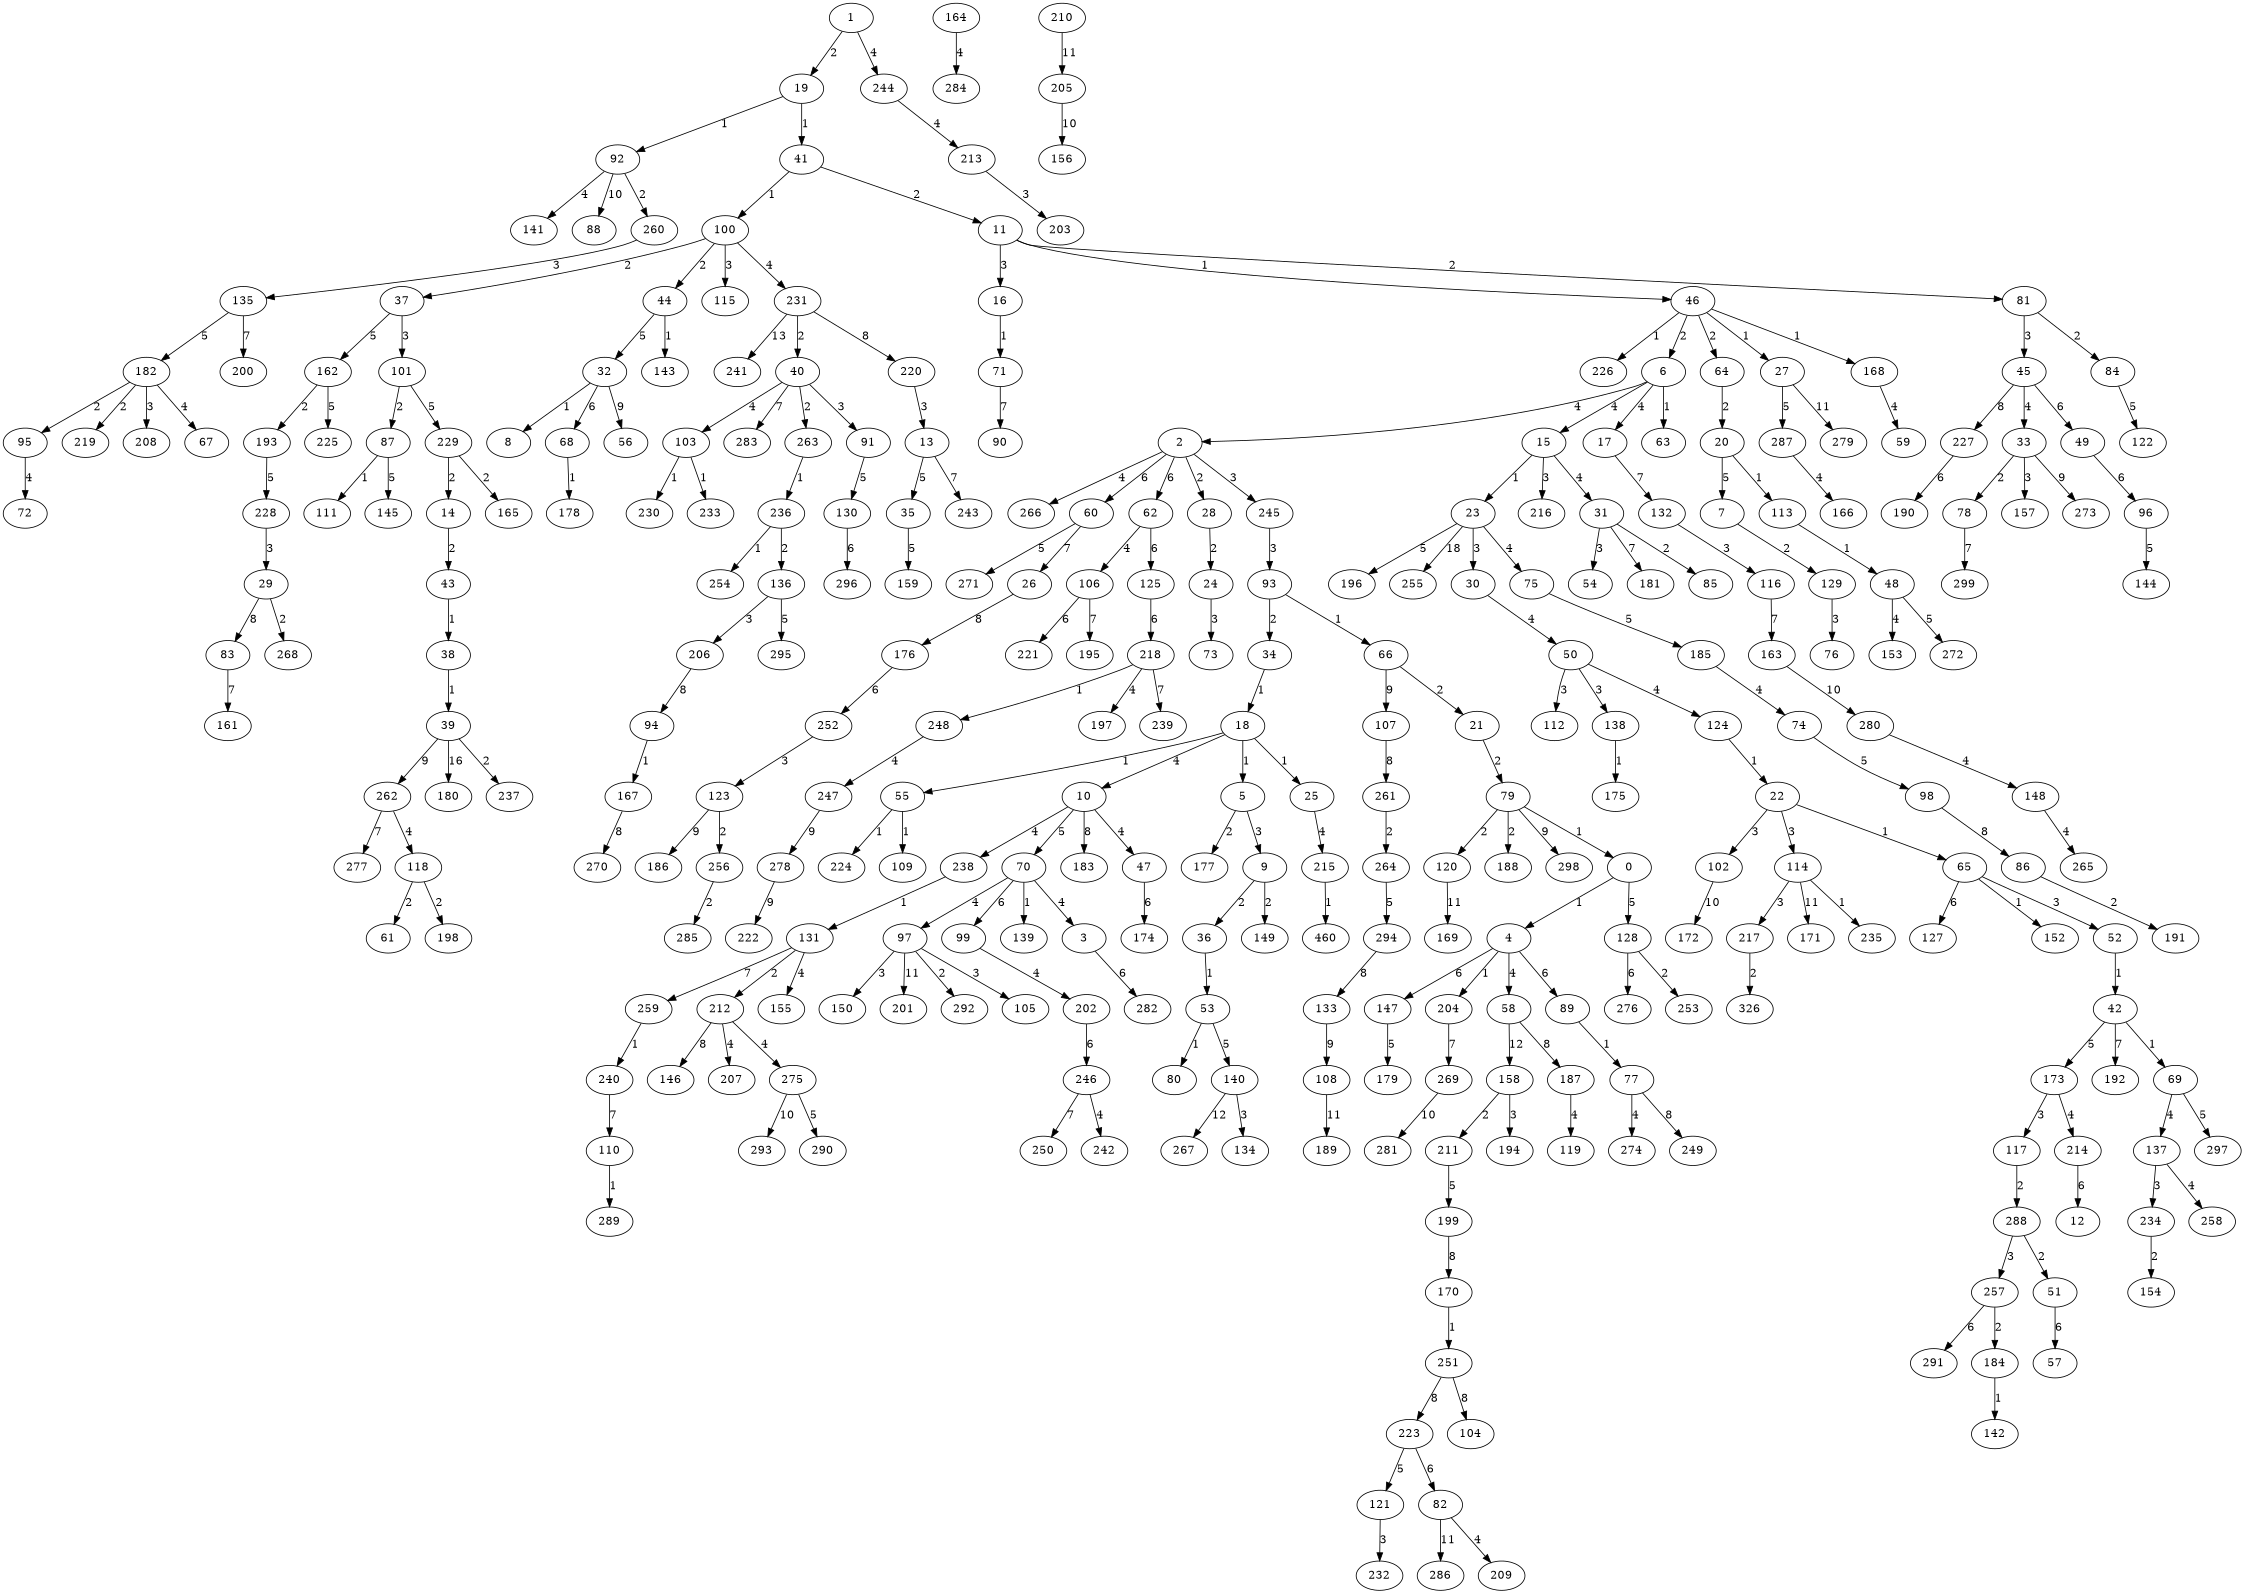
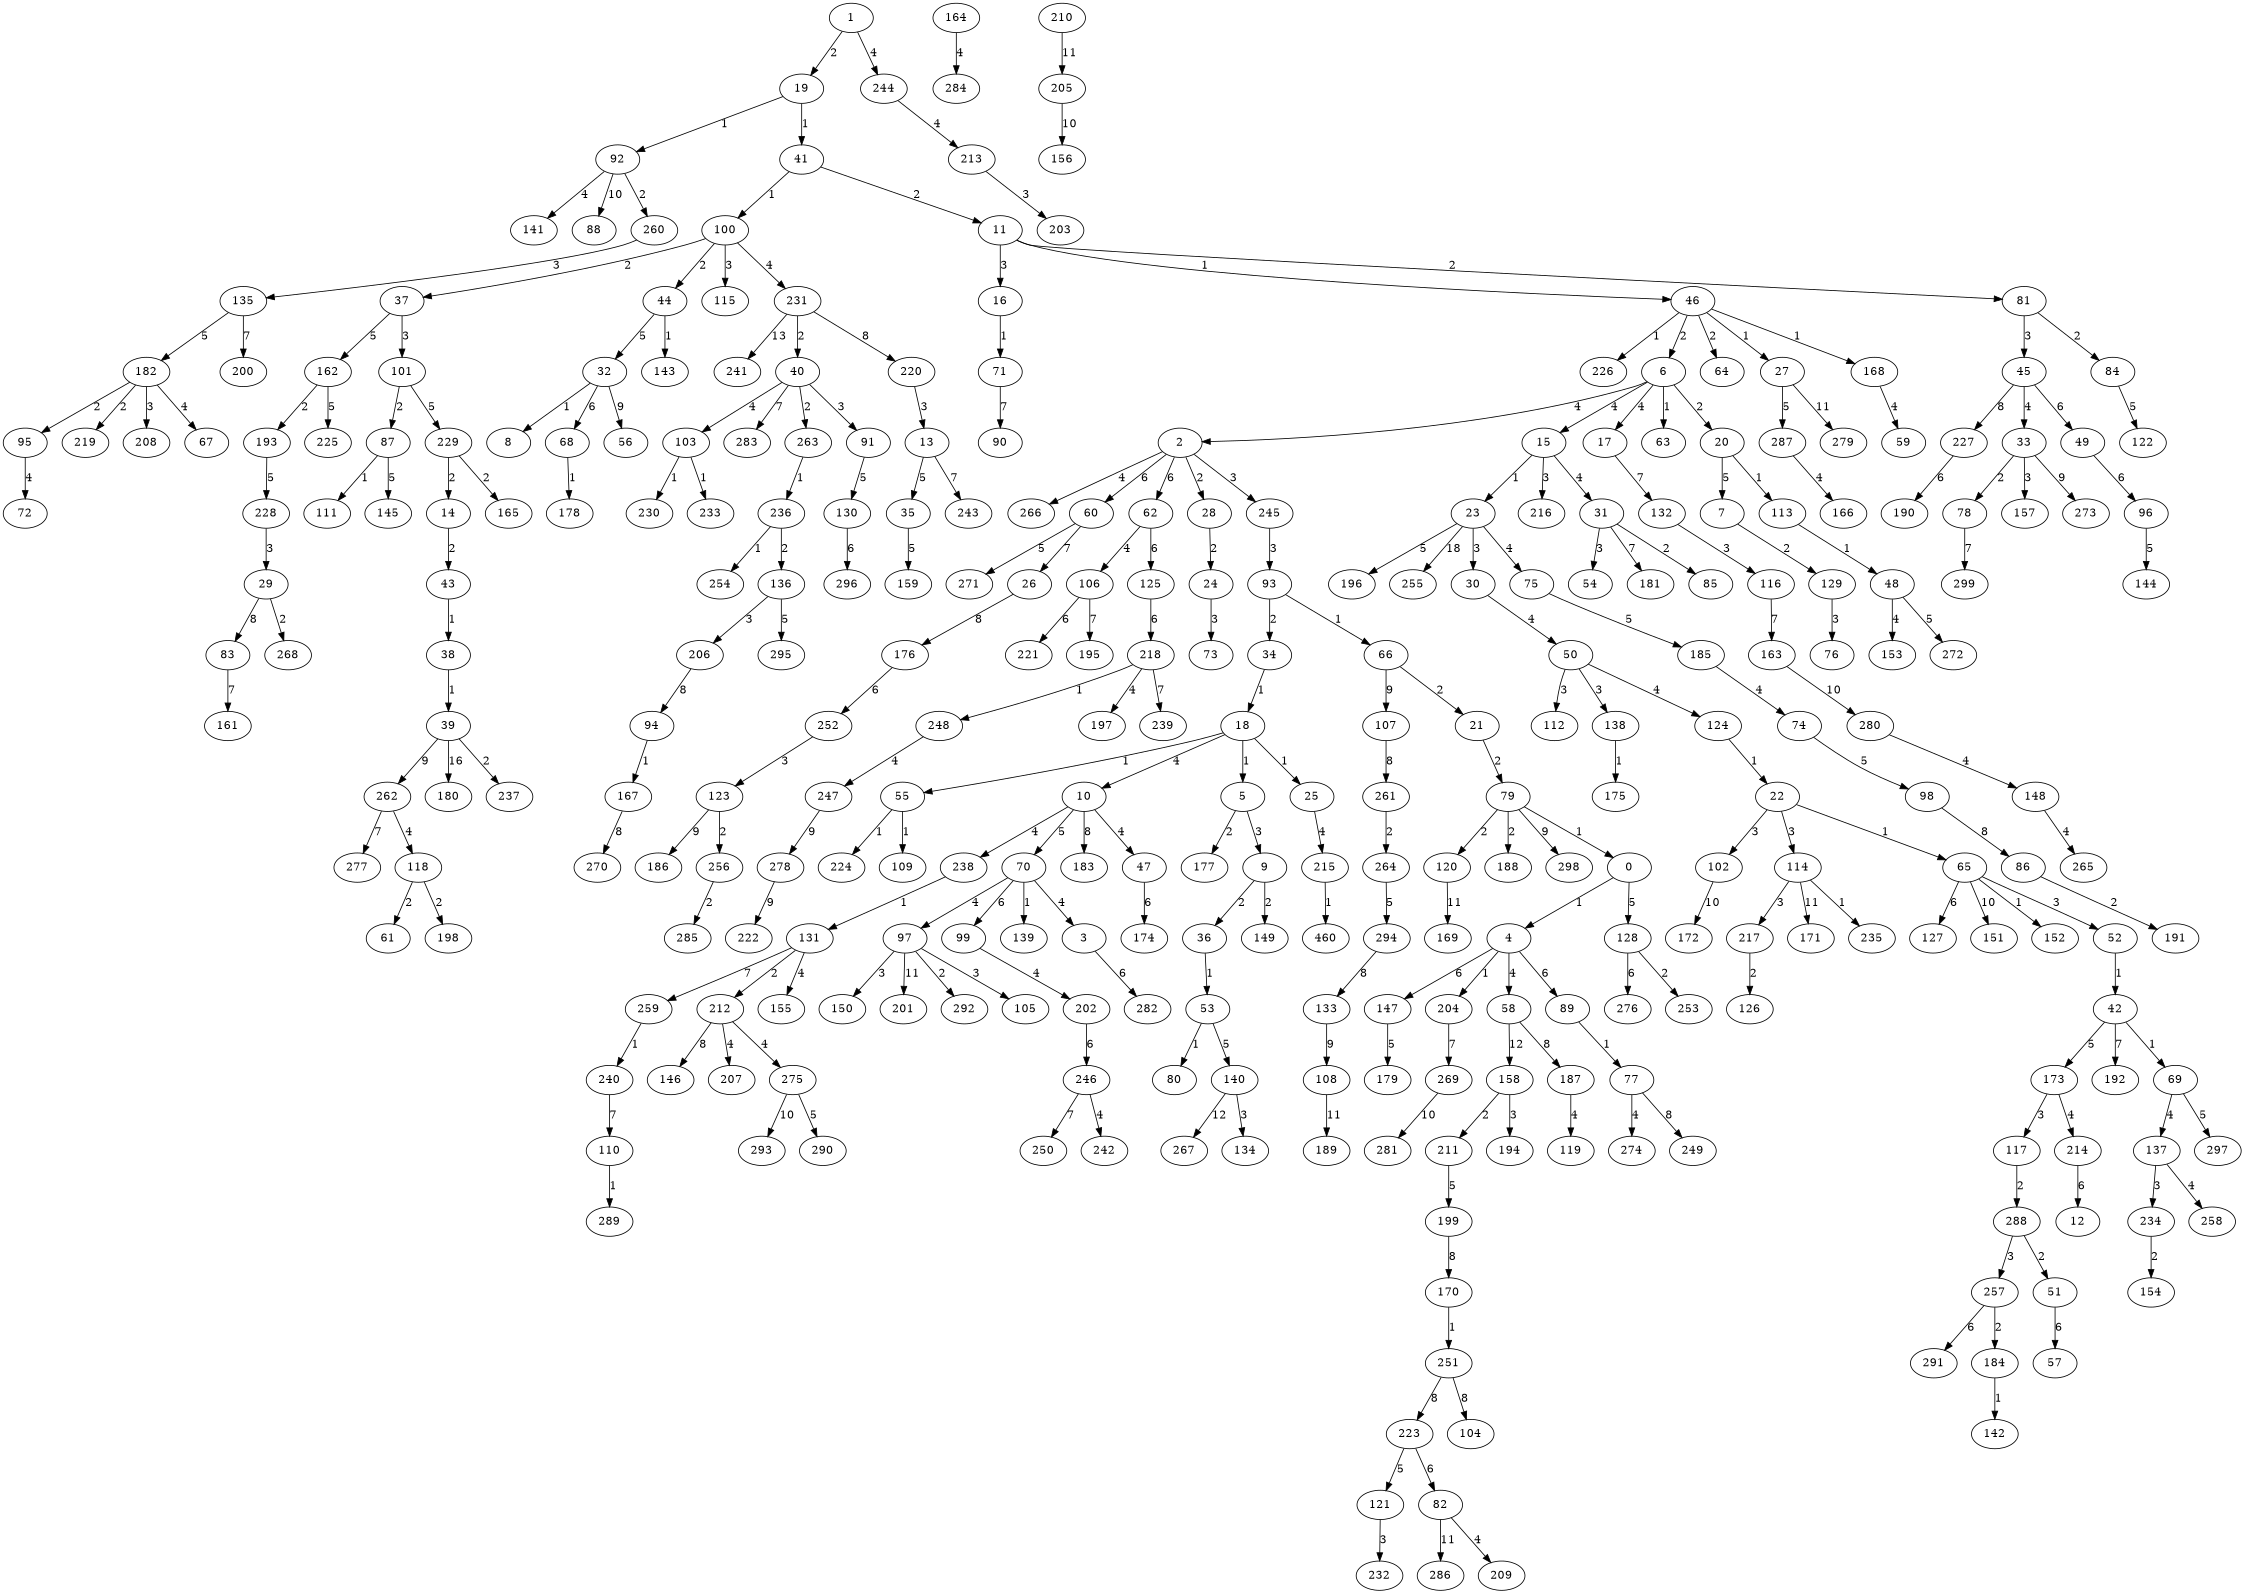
(1722, 403) -> (1690, 404)
none -> (1994, 938)
(1750, 1009) -> (1750, 1009)
